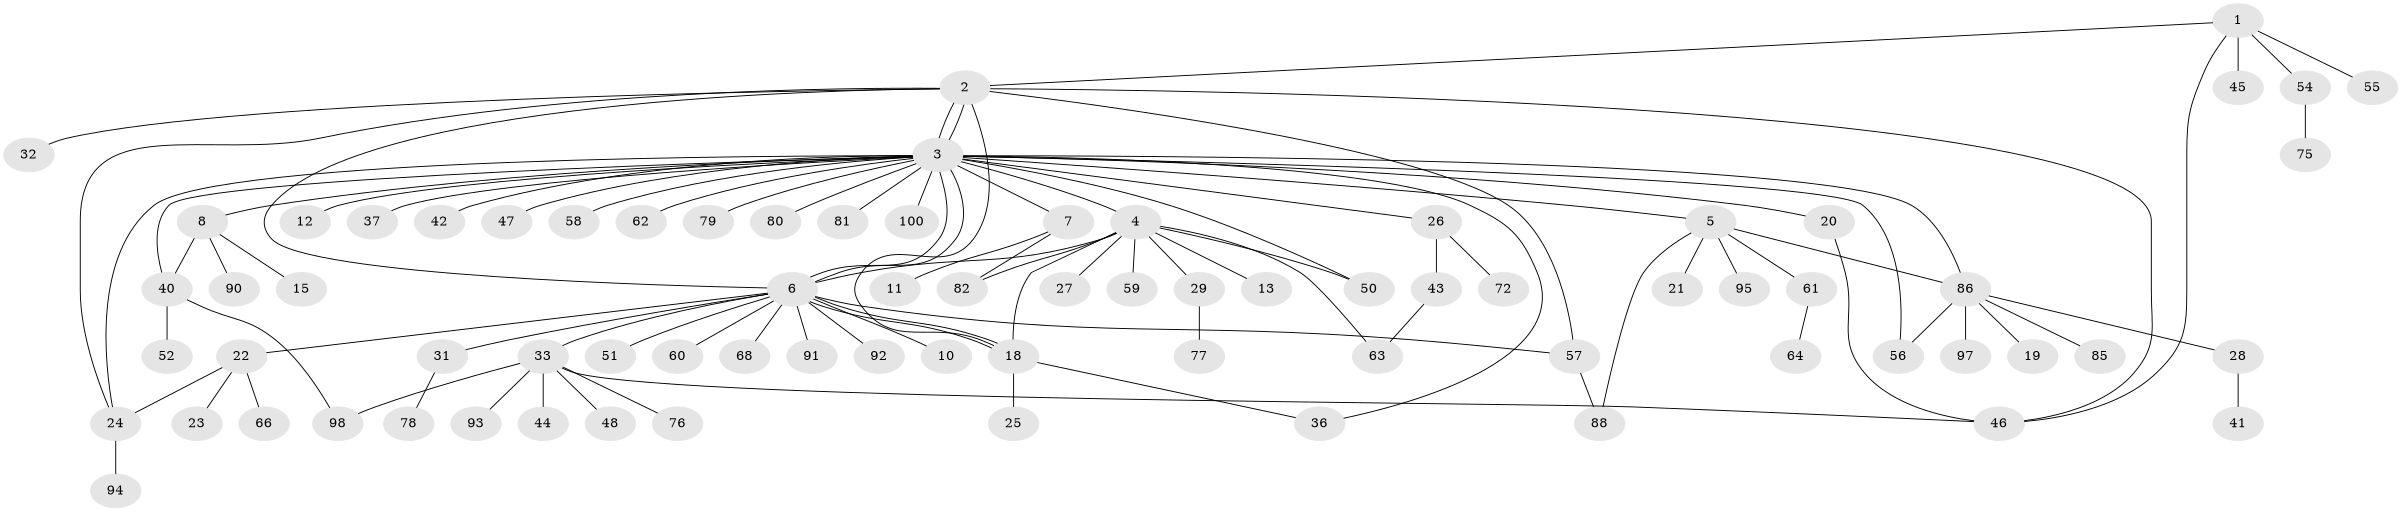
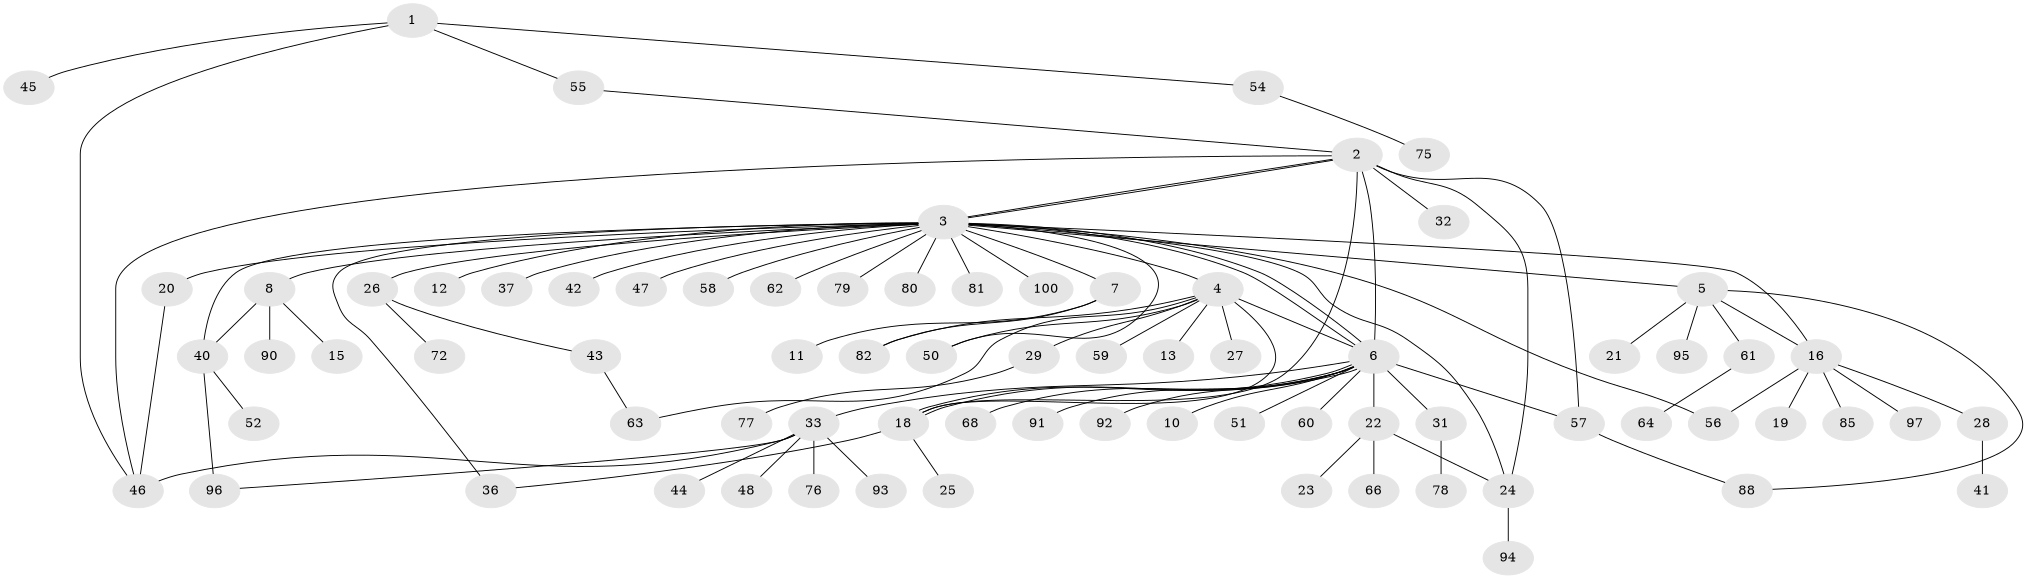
(1602, 54) -> (968, 121)
(1966, 289) -> (1816, 357)
(338, 424) -> (215, 491)
